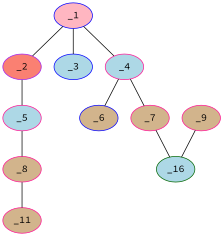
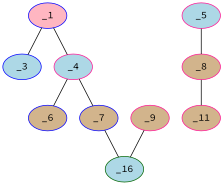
(22, 67) -> none
(150, 118) -> (99, 118)
